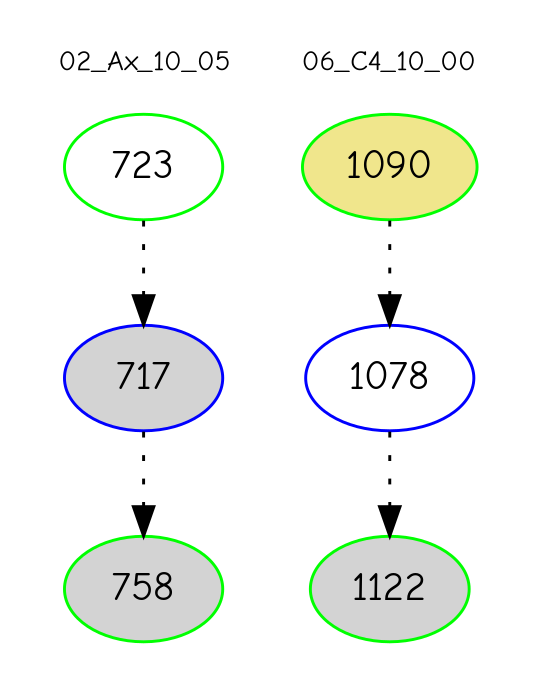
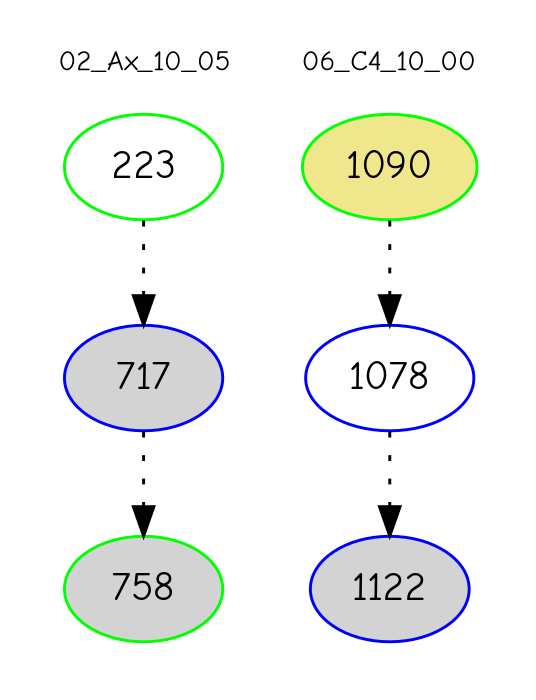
(144, 167) -> (144, 167)
(390, 589) -> (390, 589)
